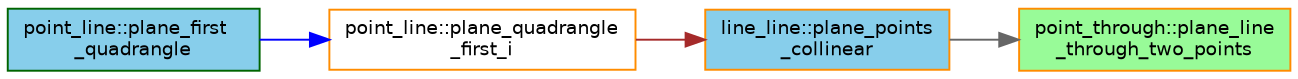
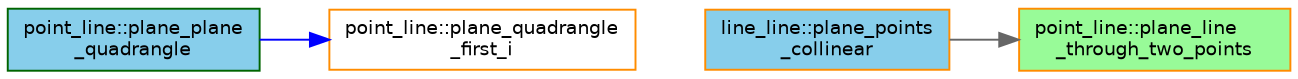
(134, 40) -> (134, 40)
(661, 40) -> none
(1155, 40) -> (1155, 40)
